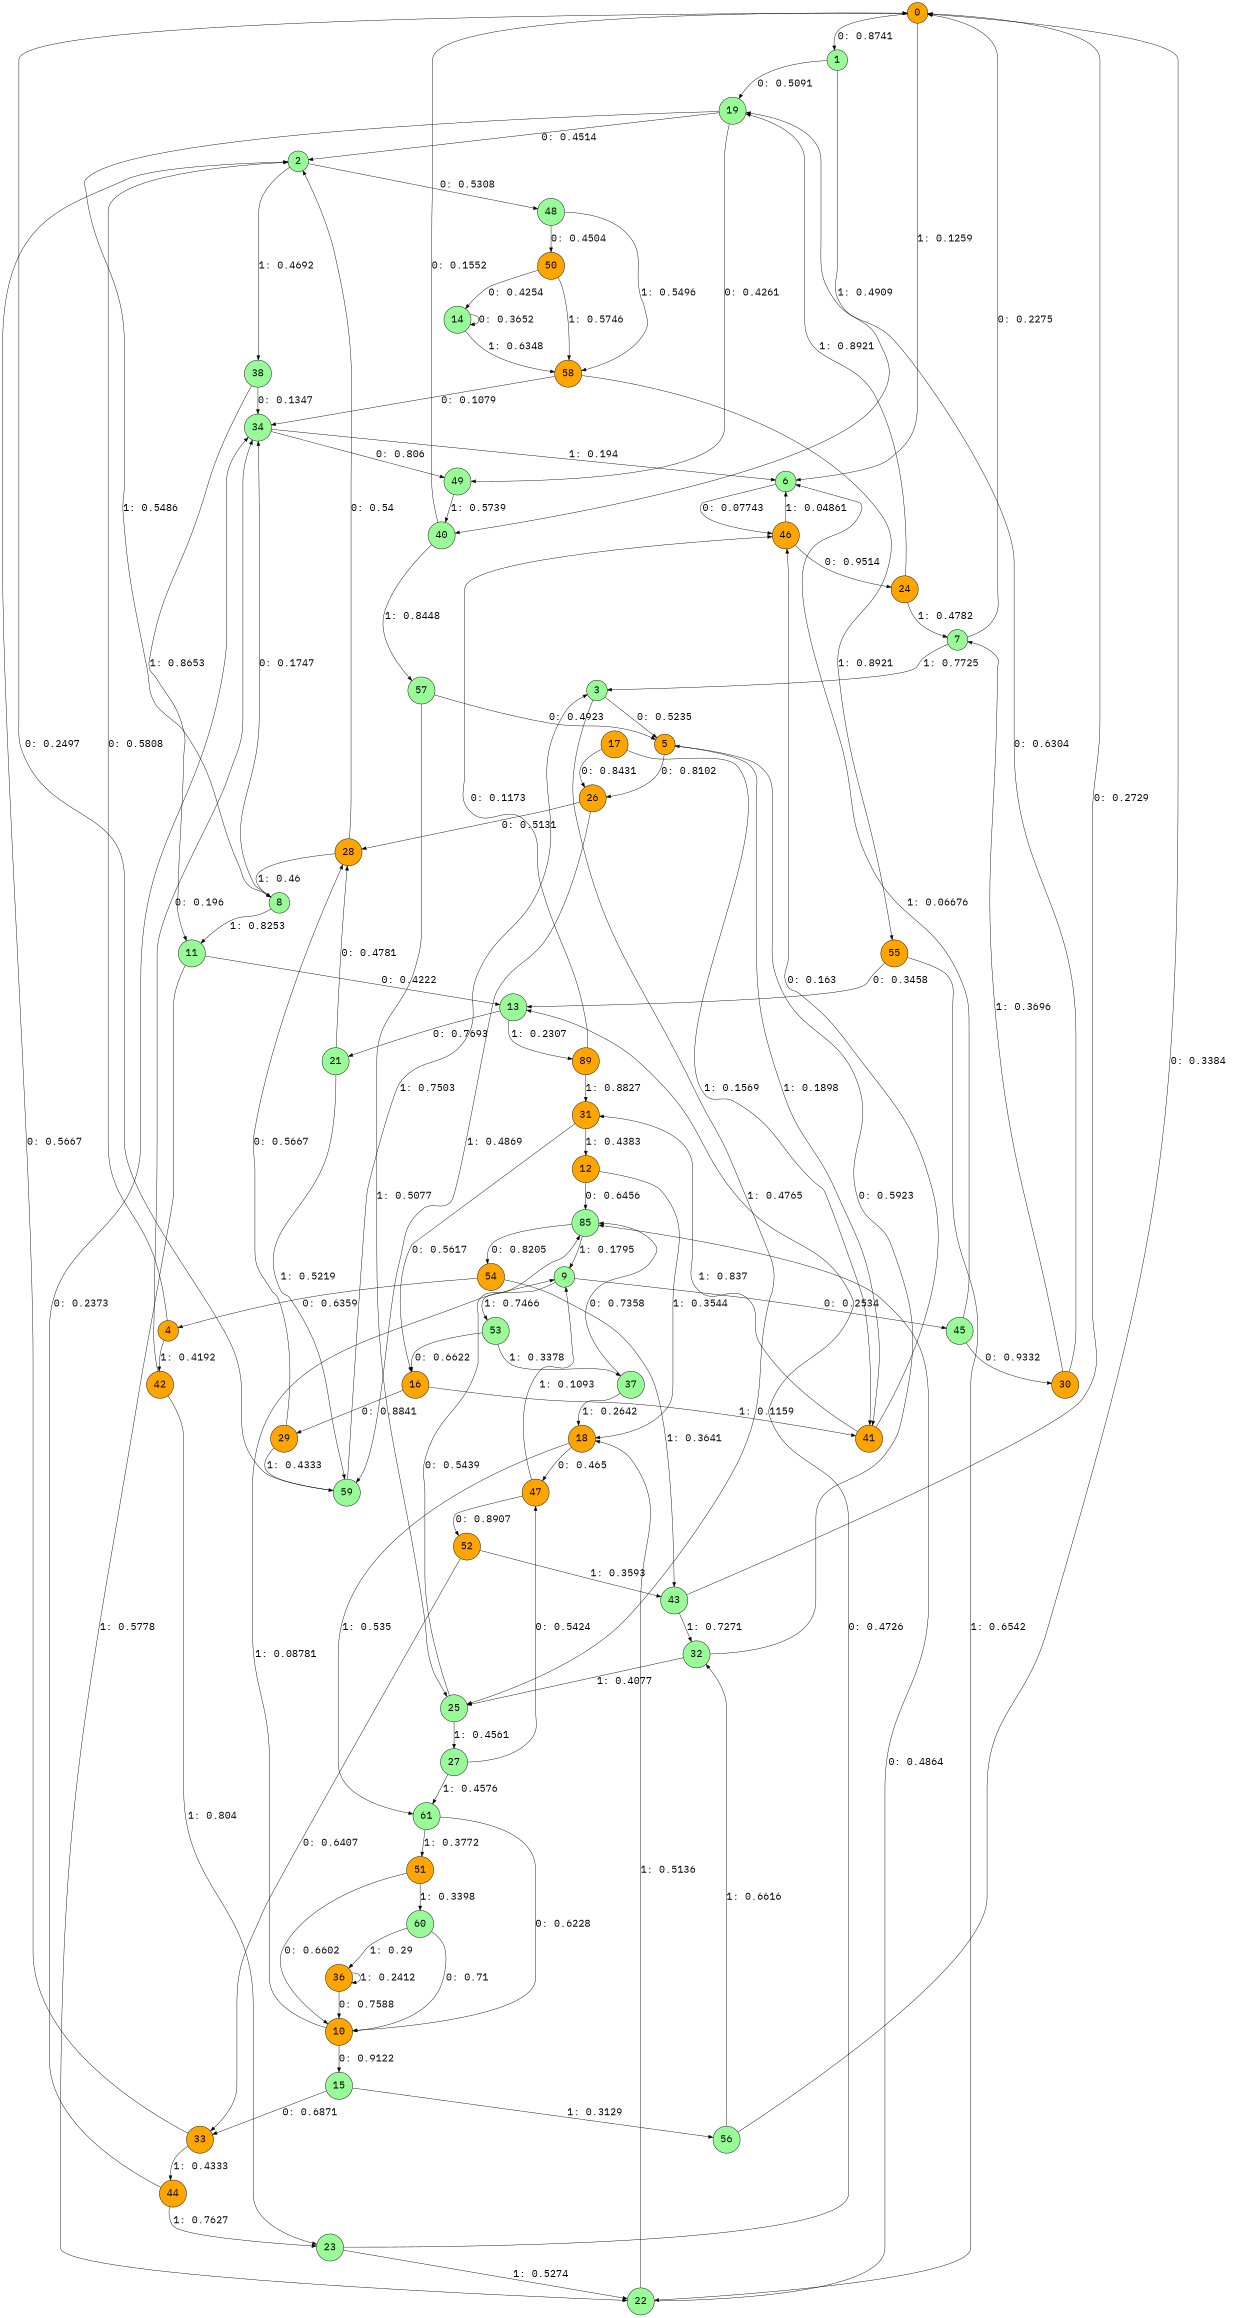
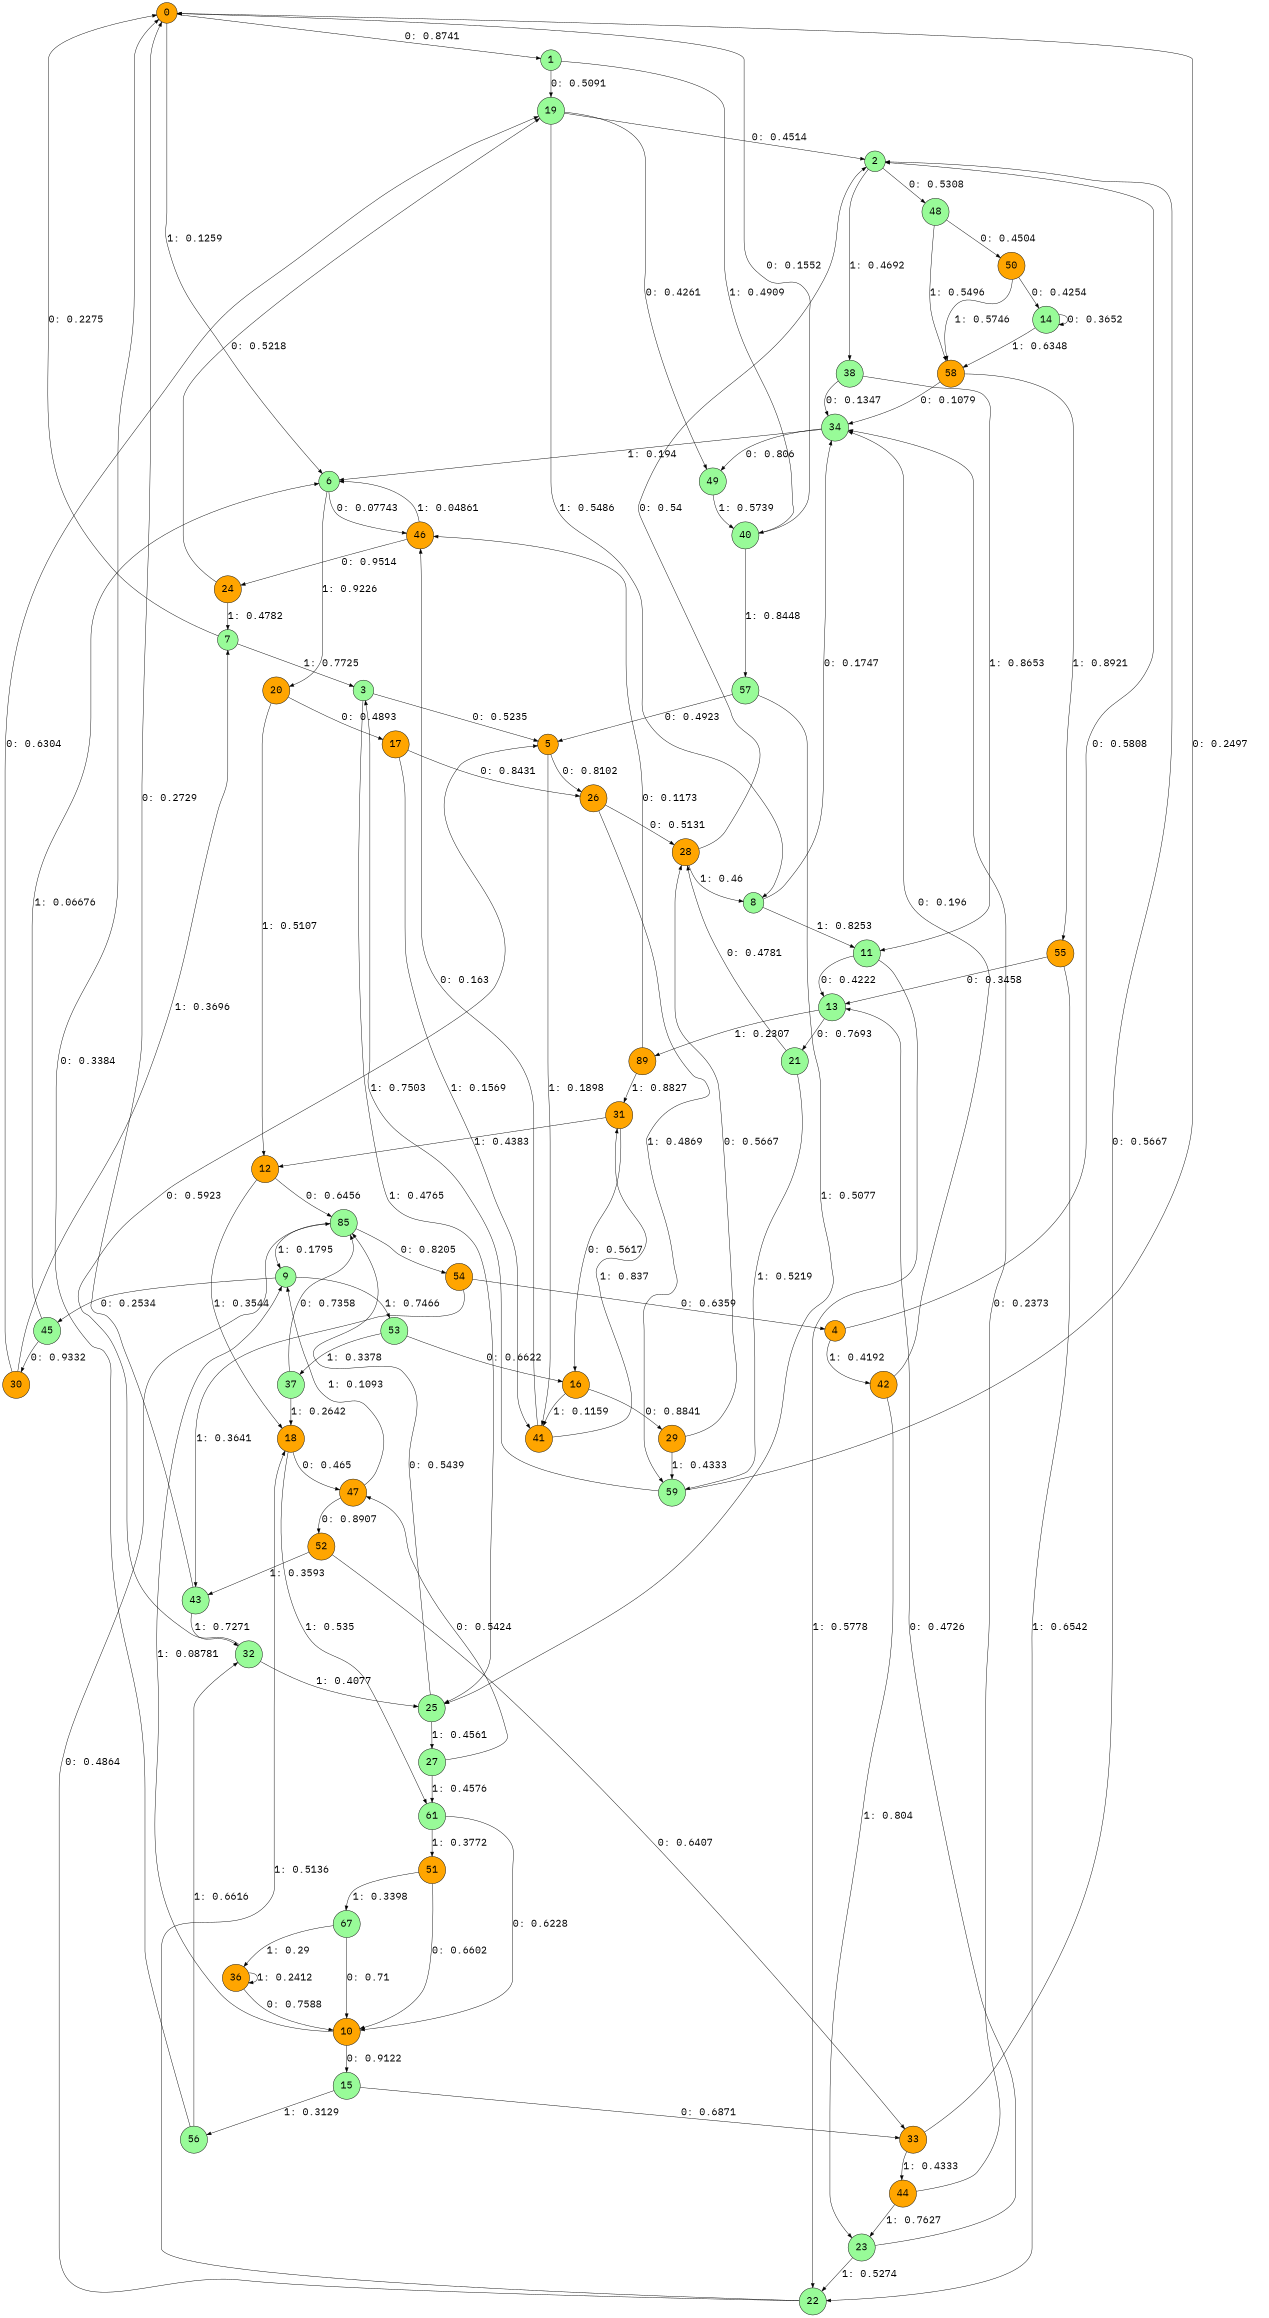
(856, 347) -> (268, 347)
none -> (276, 690)
(420, 1924) -> (347, 1924)
